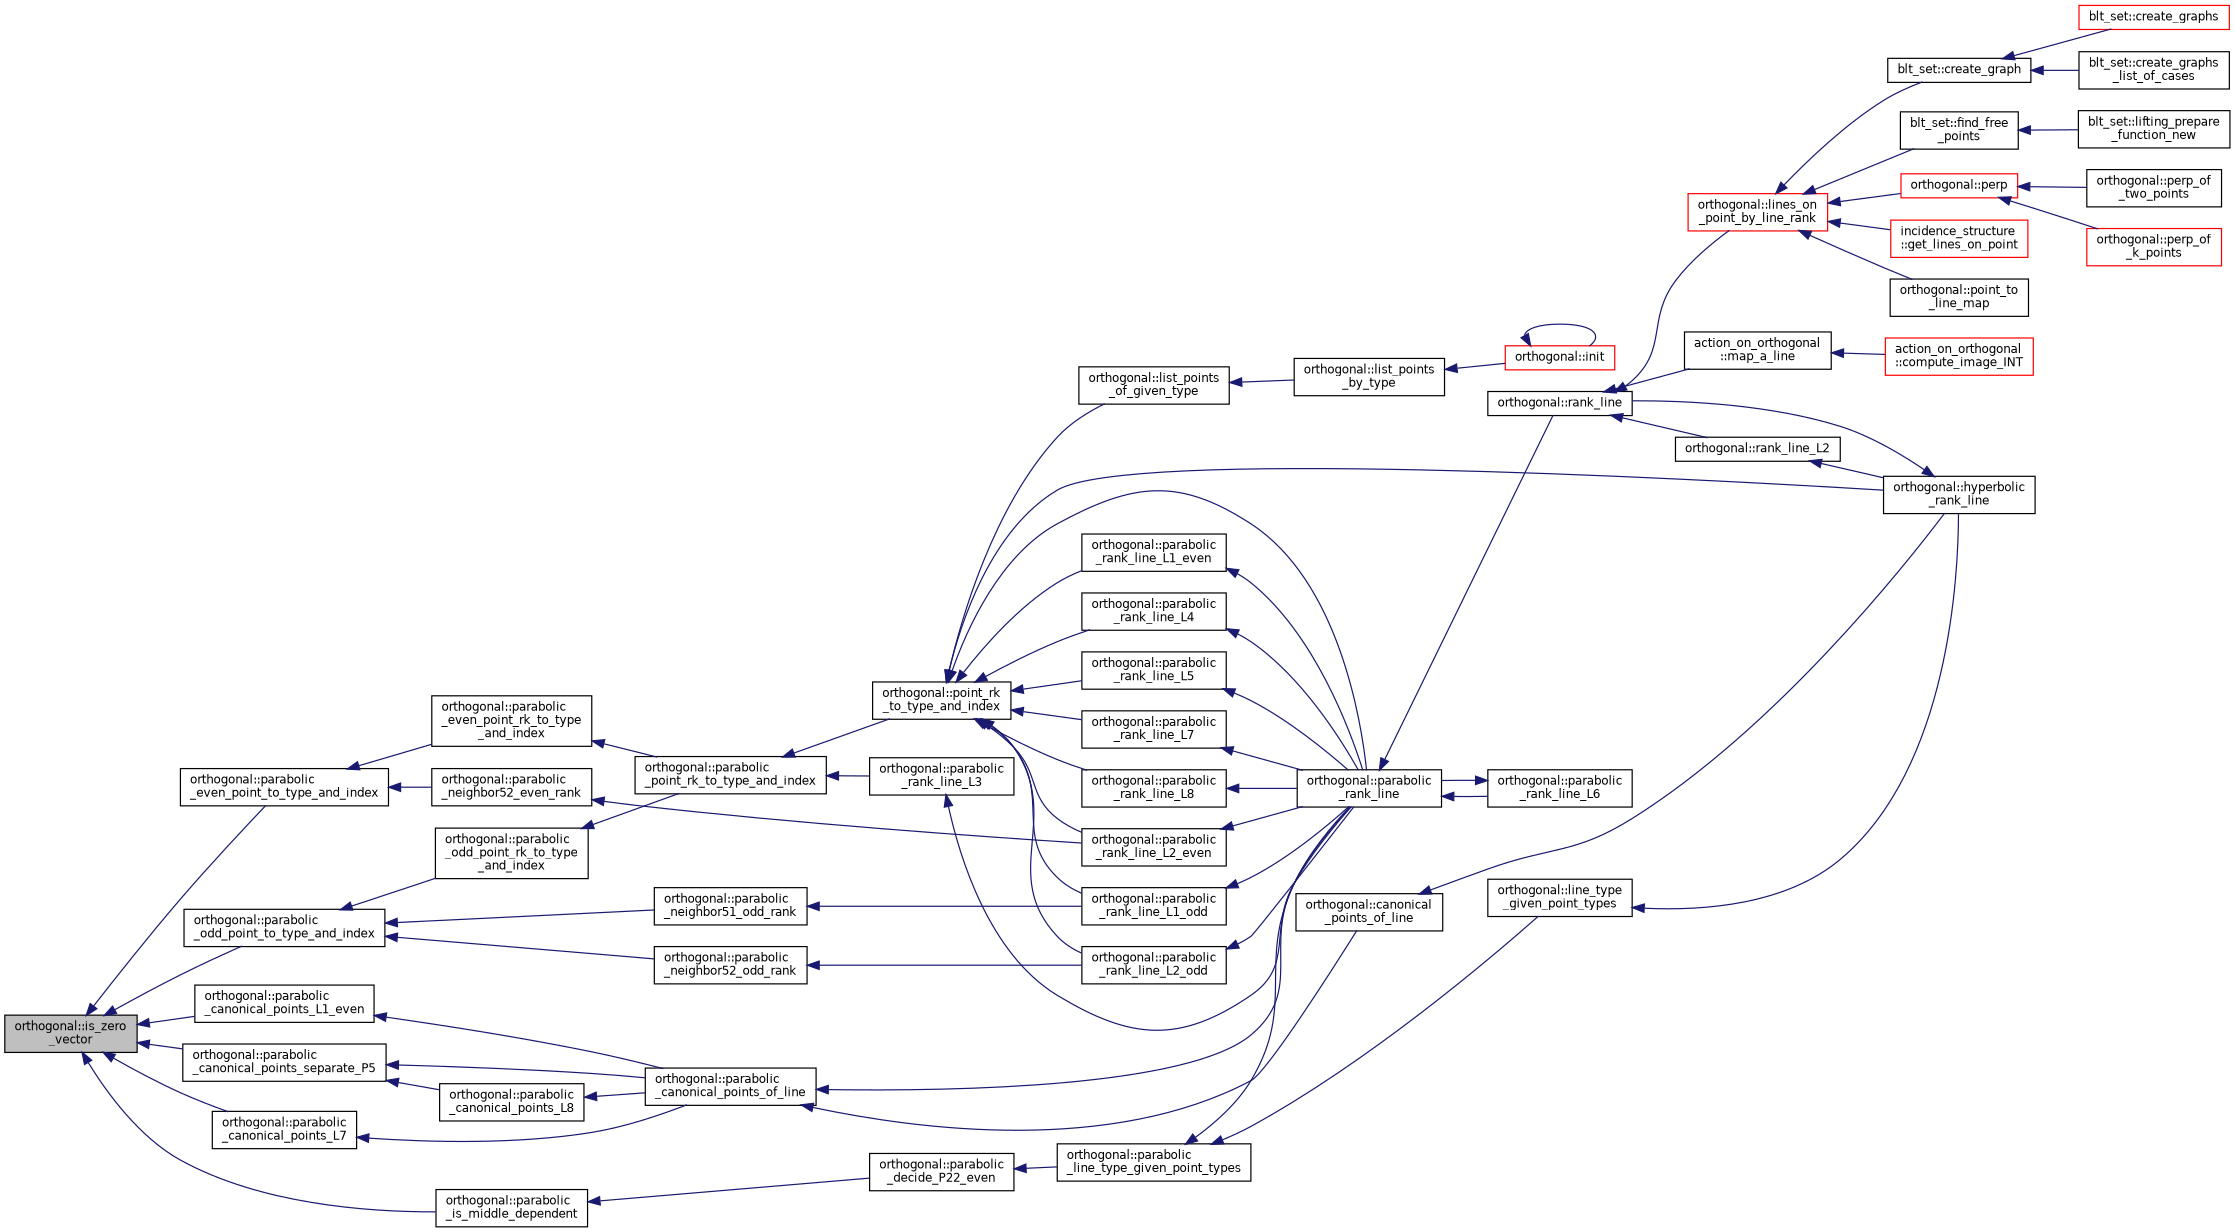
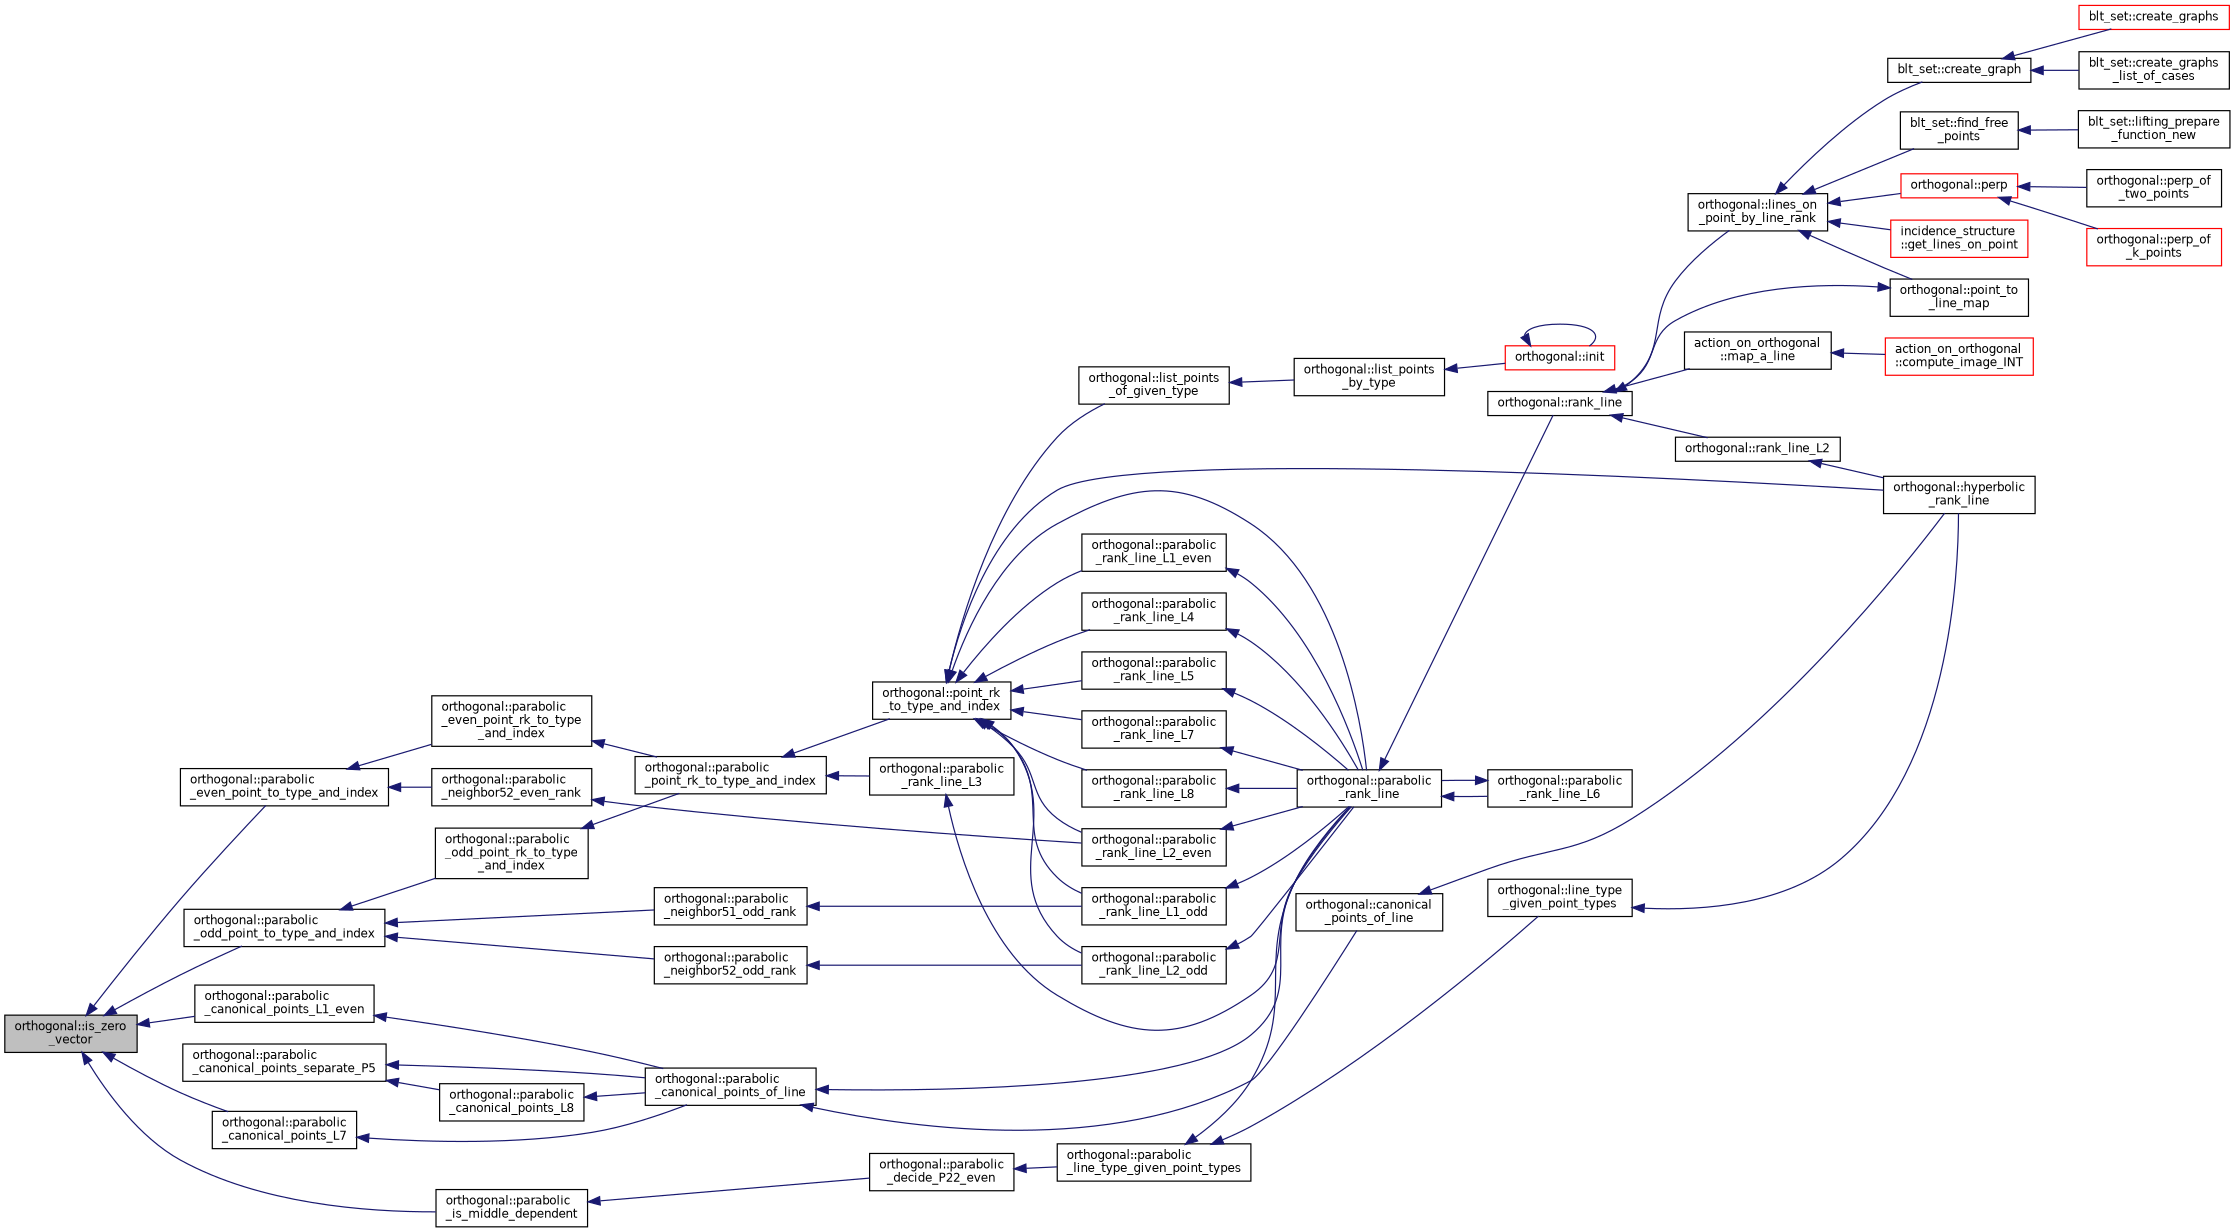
(1758, 212) -> (1758, 212)
(1784, 413) -> (1725, 300)
(166, 1047) -> none
